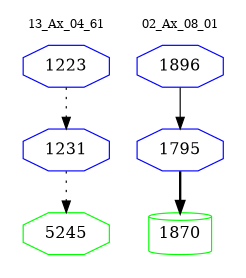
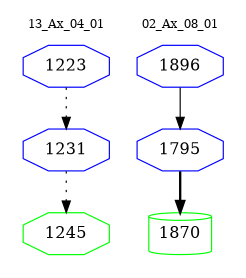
(66, 25) -> (66, 25)
(66, 234) -> (66, 234)
